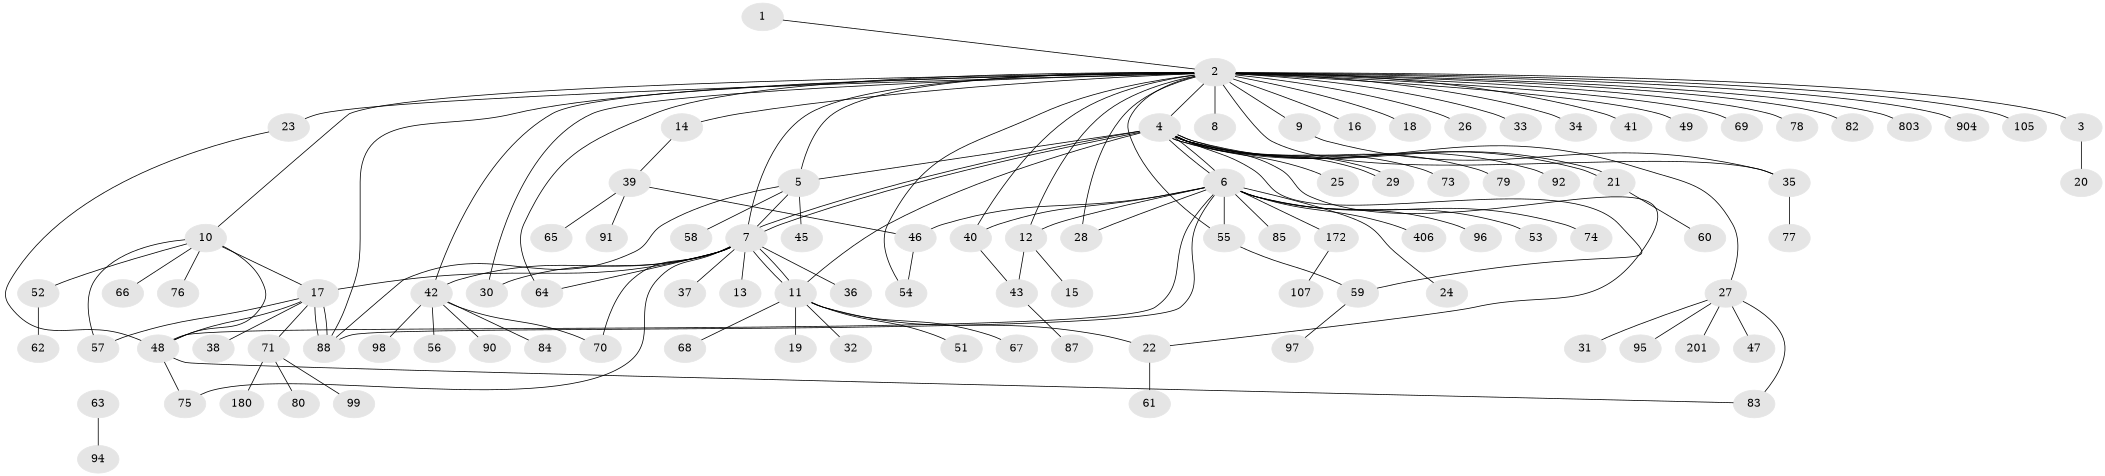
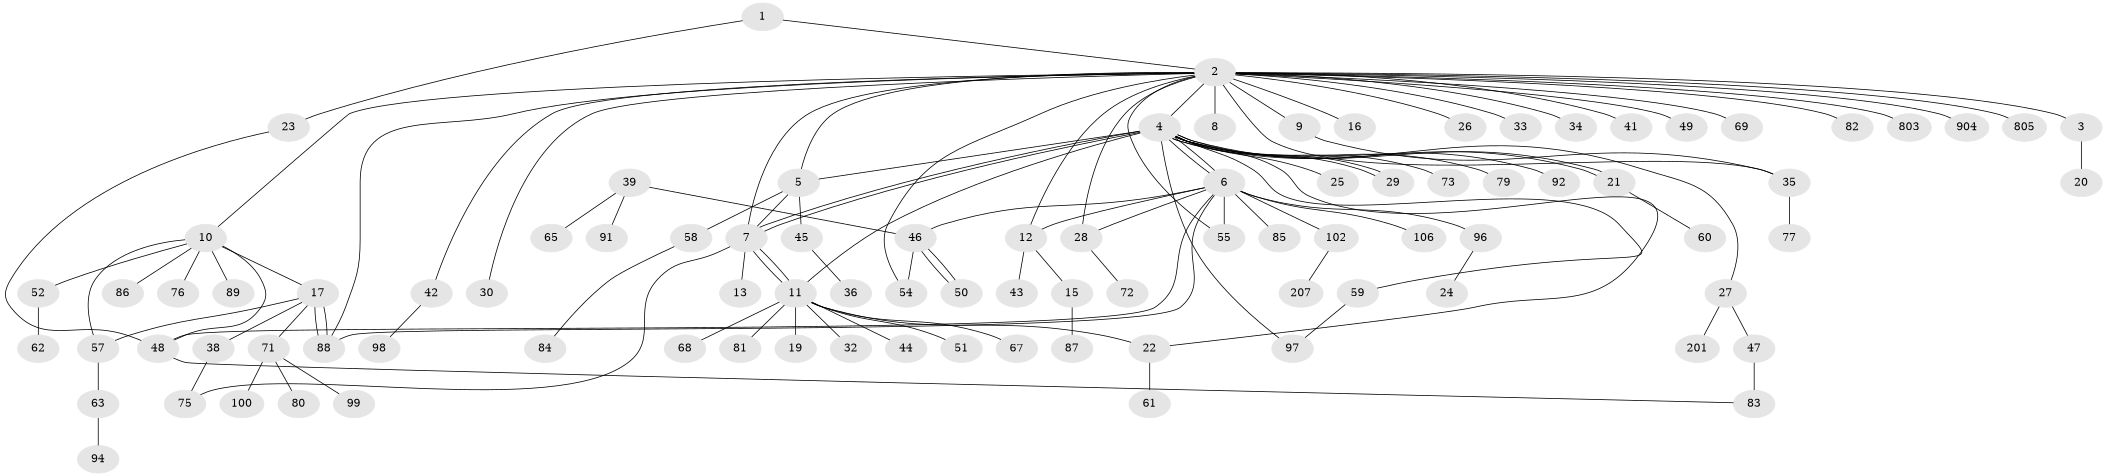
(615, 93) -> (522, 62)
(682, 127) -> none
(1410, 127) -> none
(1797, 127) -> none
(2025, 127) -> (2025, 127)
(1363, 223) -> (1464, 266)
(971, 238) -> none
(1336, 238) -> (1336, 238)
(1424, 238) -> (1424, 238)
(1536, 238) -> none
(1591, 238) -> none
none -> (1197, 253)
(615, 259) -> none
(589, 266) -> none
(617, 266) -> none
(799, 266) -> (823, 262)
(1291, 266) -> none
(515, 273) -> none
(123, 293) -> (123, 293)
none -> (233, 293)
(542, 293) -> none
(685, 293) -> none
none -> (962, 293)
none -> (1127, 293)
(1301, 293) -> (1301, 293)
(263, 314) -> none
(1039, 315) -> (1072, 326)
(488, 321) -> (607, 282)
(1784, 340) -> (1754, 376)
(435, 349) -> none
(490, 349) -> none
(601, 349) -> none
none -> (740, 349)
none -> (906, 349)
(1585, 349) -> none
(1640, 349) -> none
none -> (98, 376)
(172, 376) -> (199, 376)
(242, 404) -> (242, 404)
